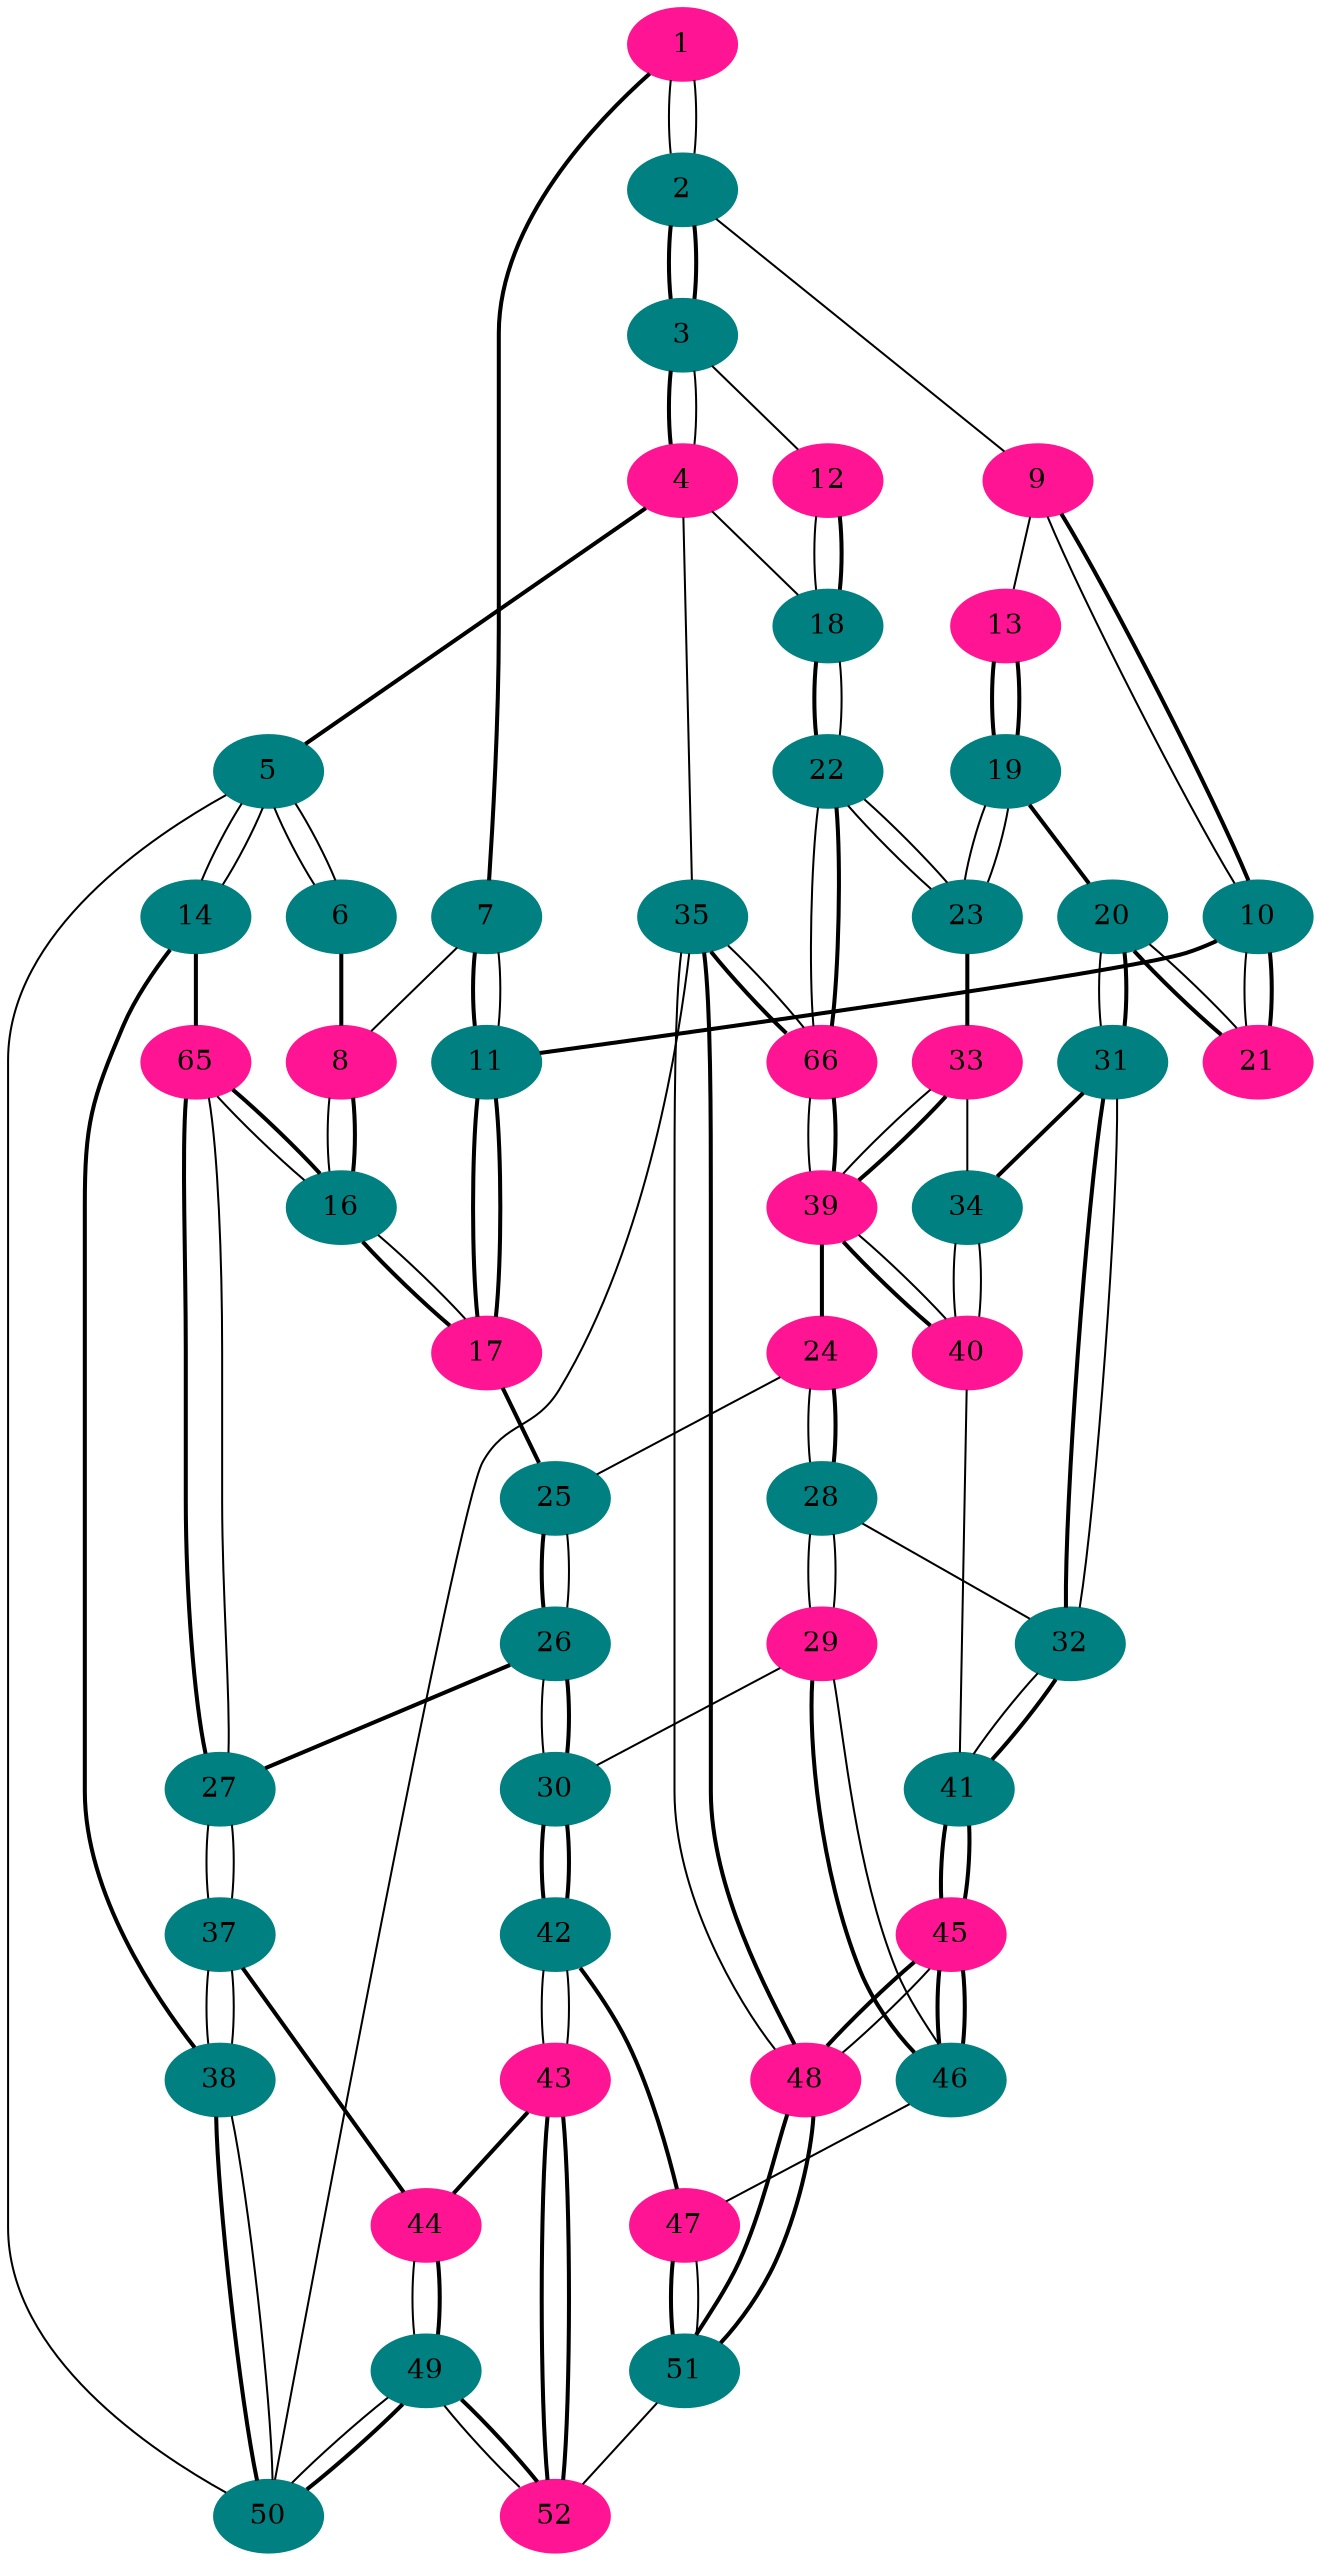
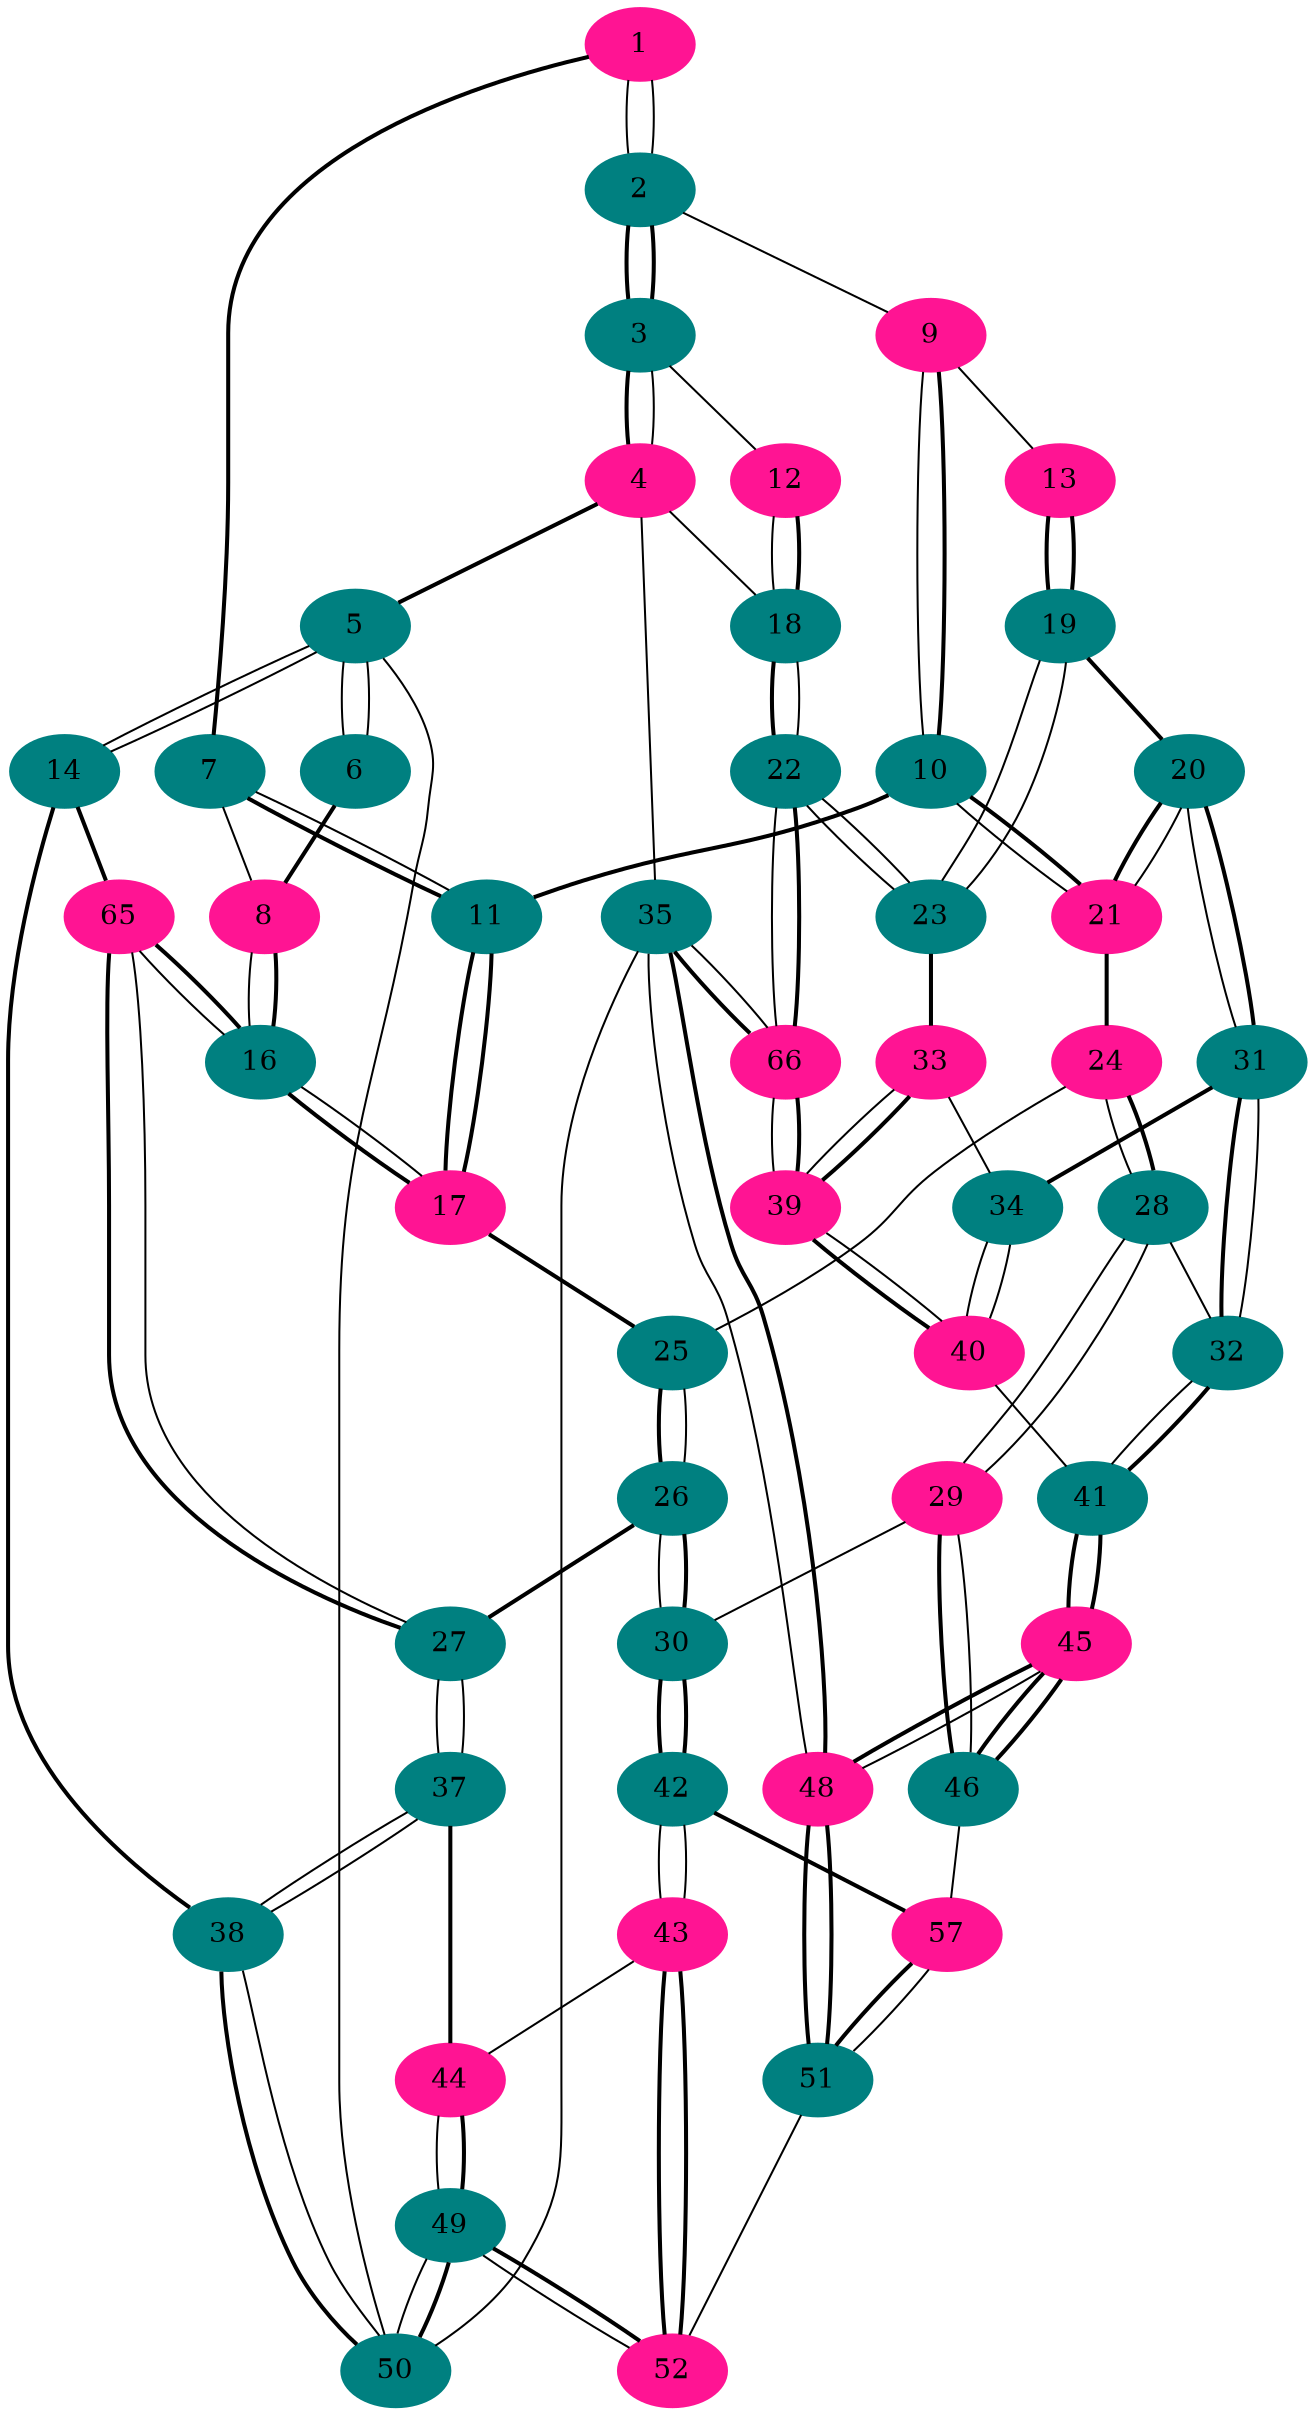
(822, 1281) -> (1107, 990)
(491, 2153) -> (576, 1998)
(685, 2225) -> (947, 1935)
